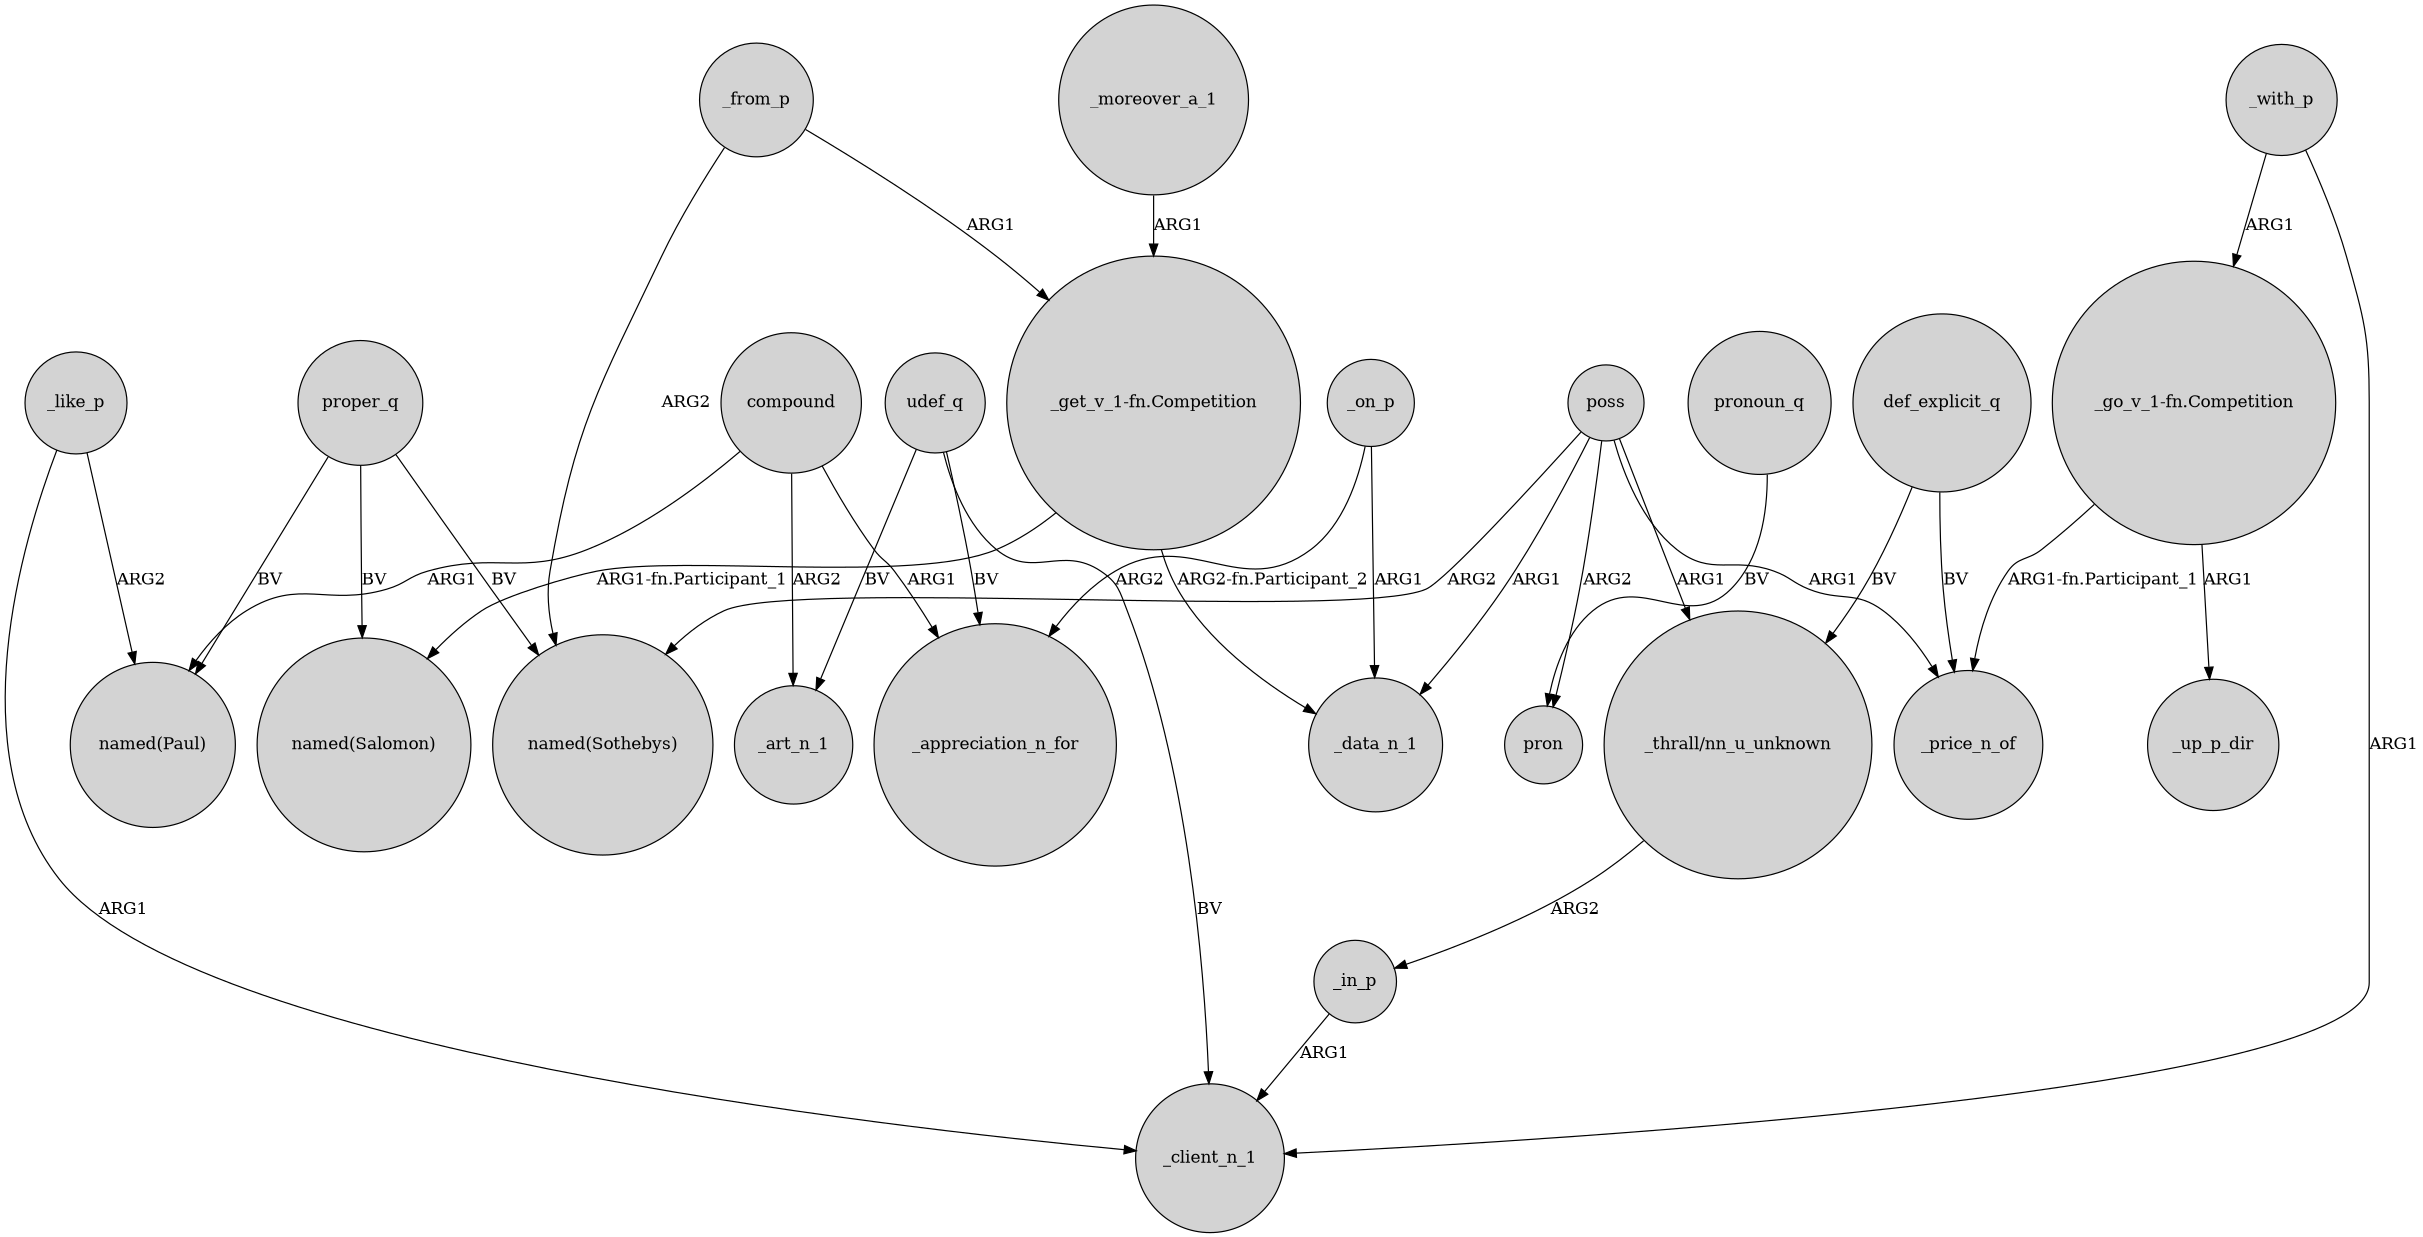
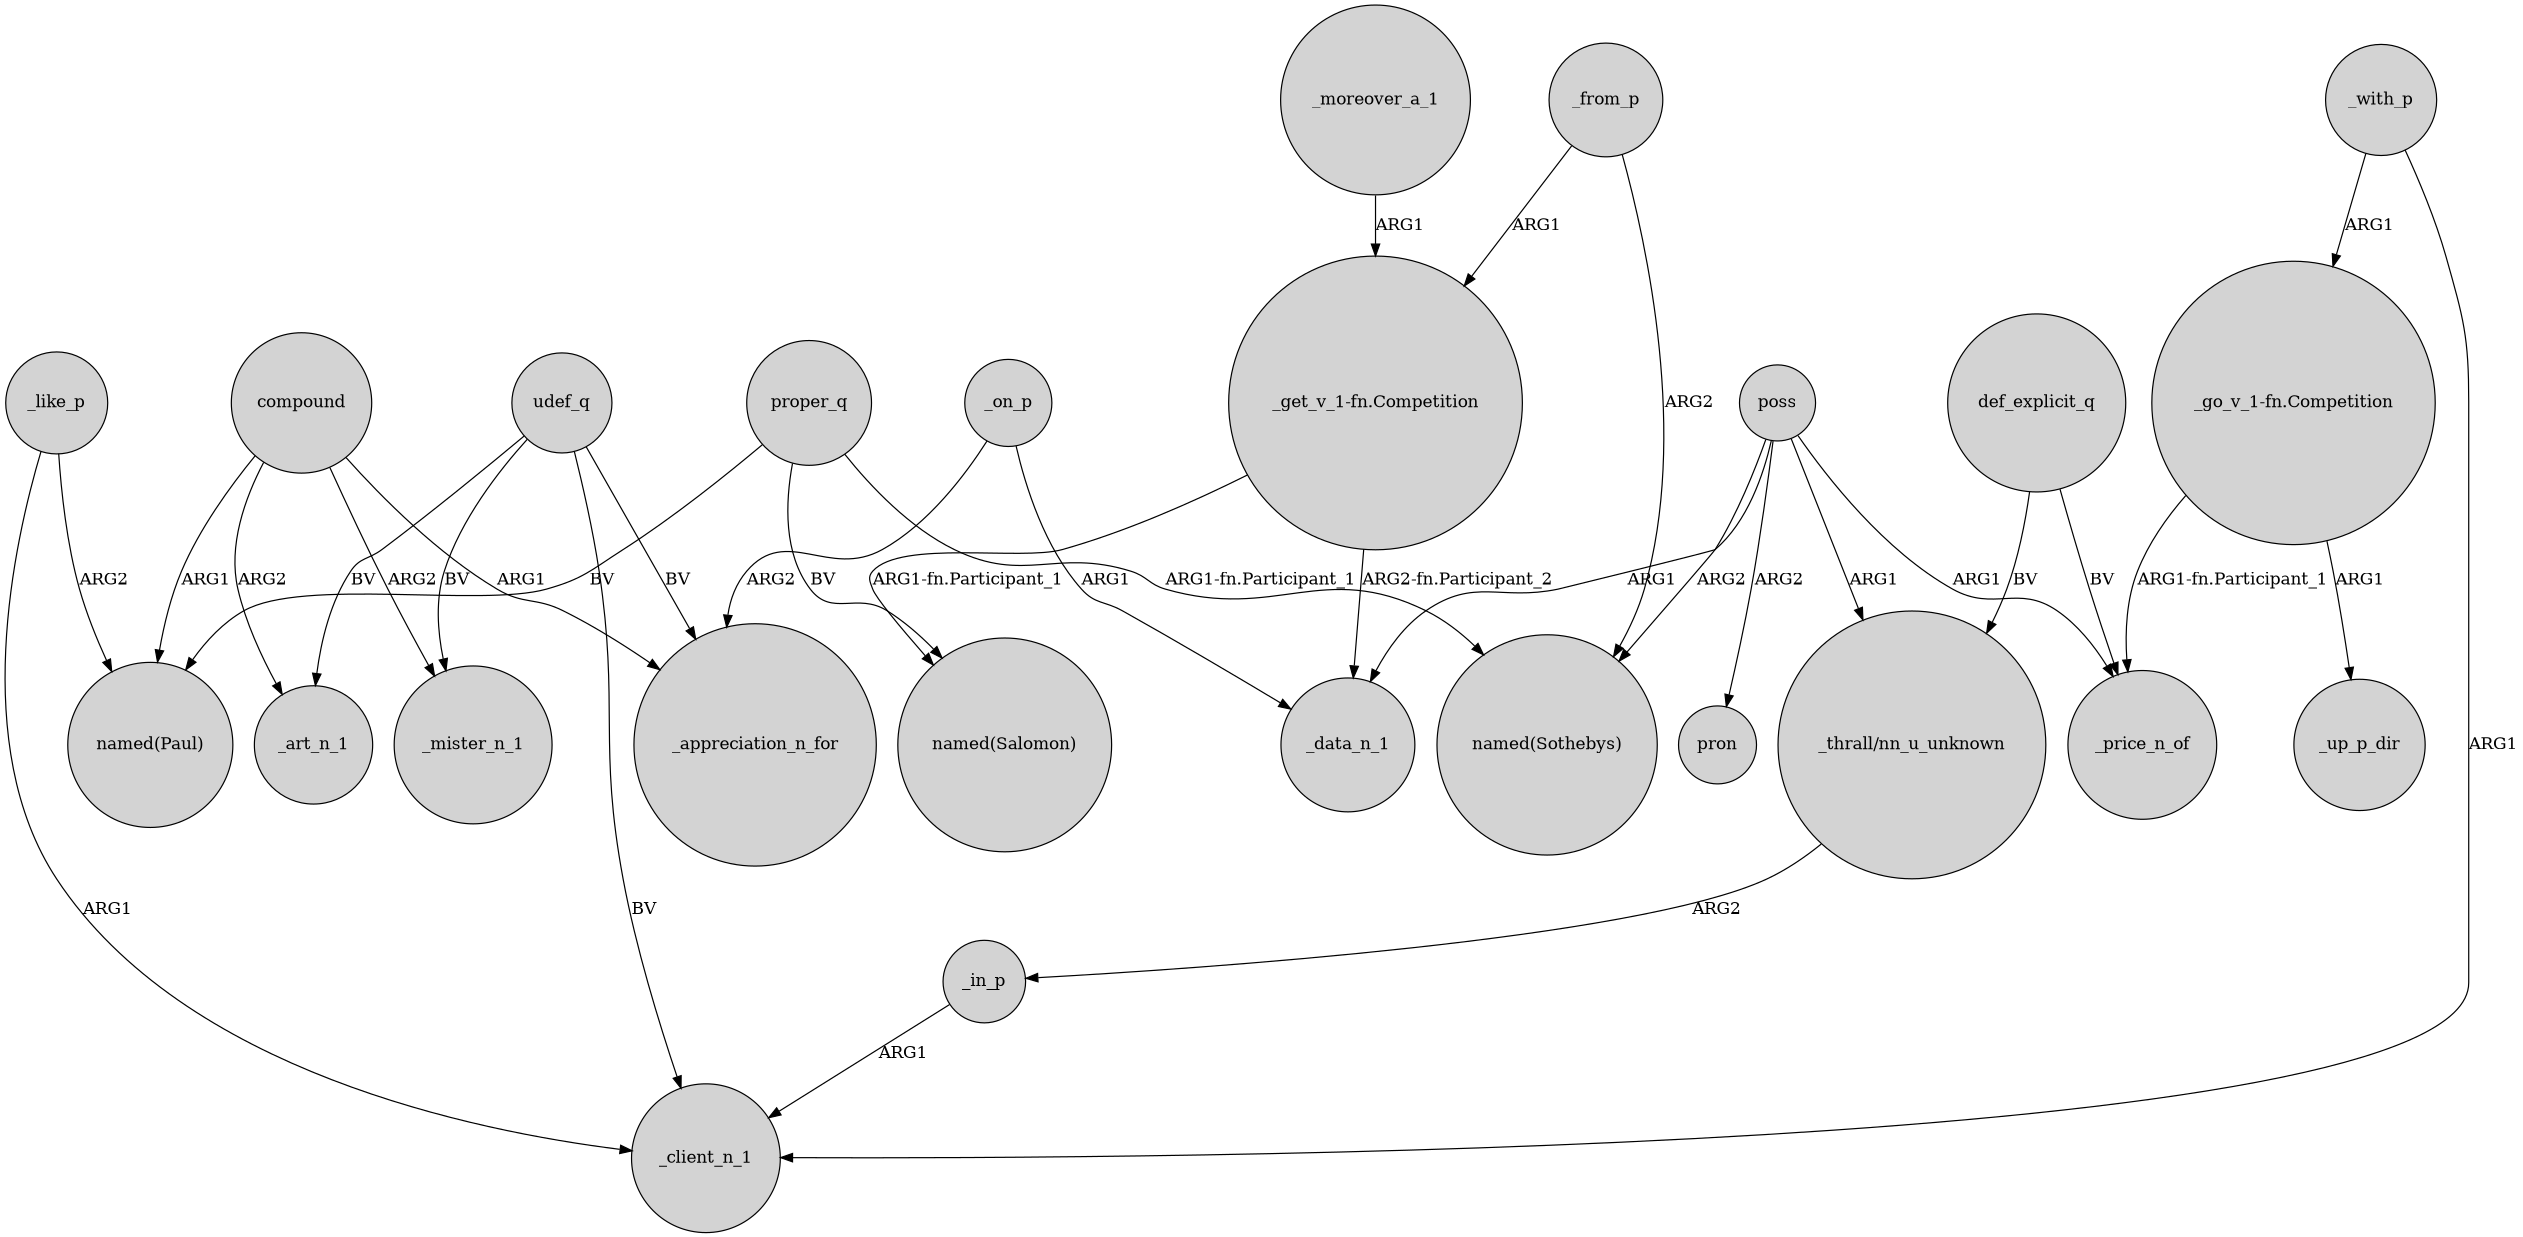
(1760, 403) -> none
(504, 580) -> (1261, 580)
none -> (473, 745)
